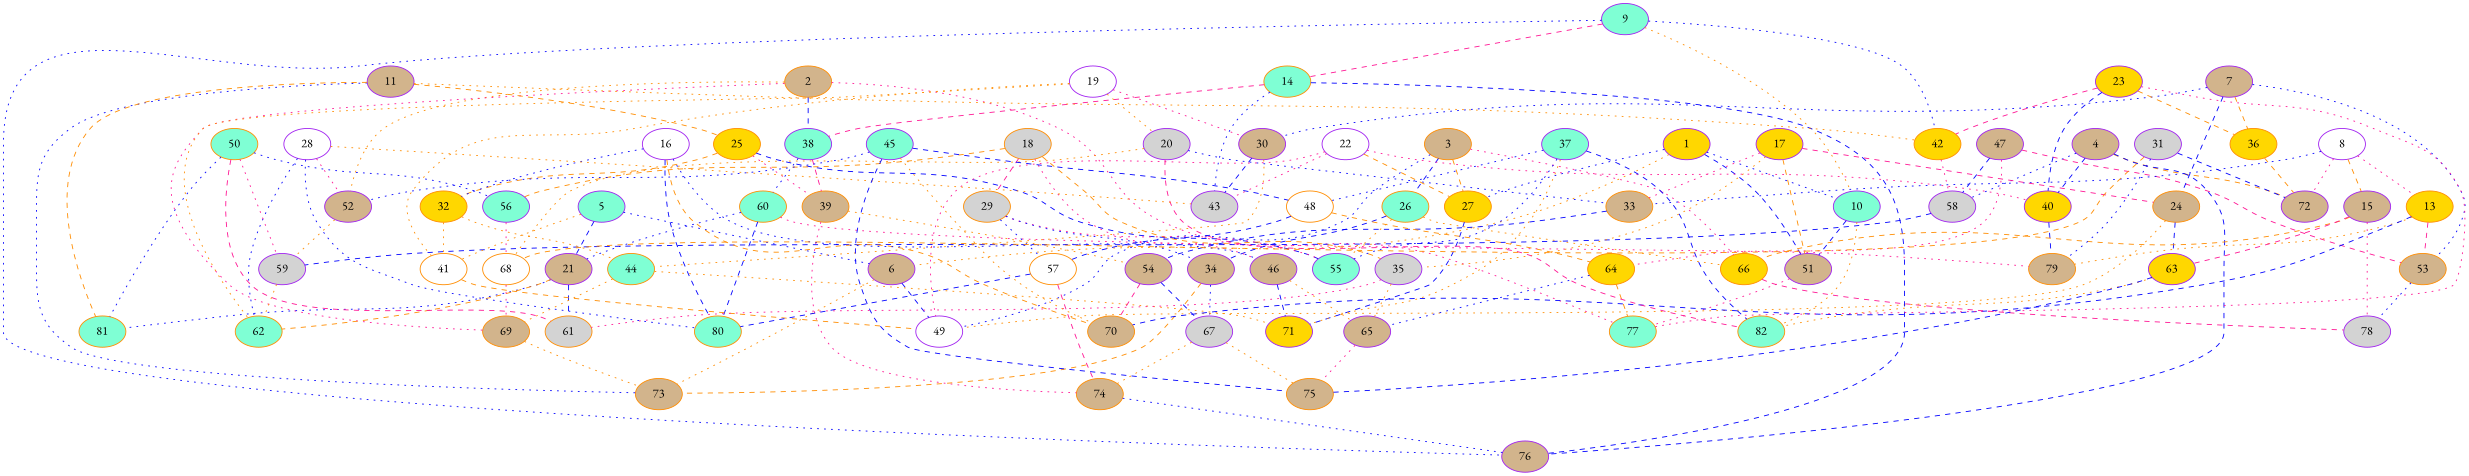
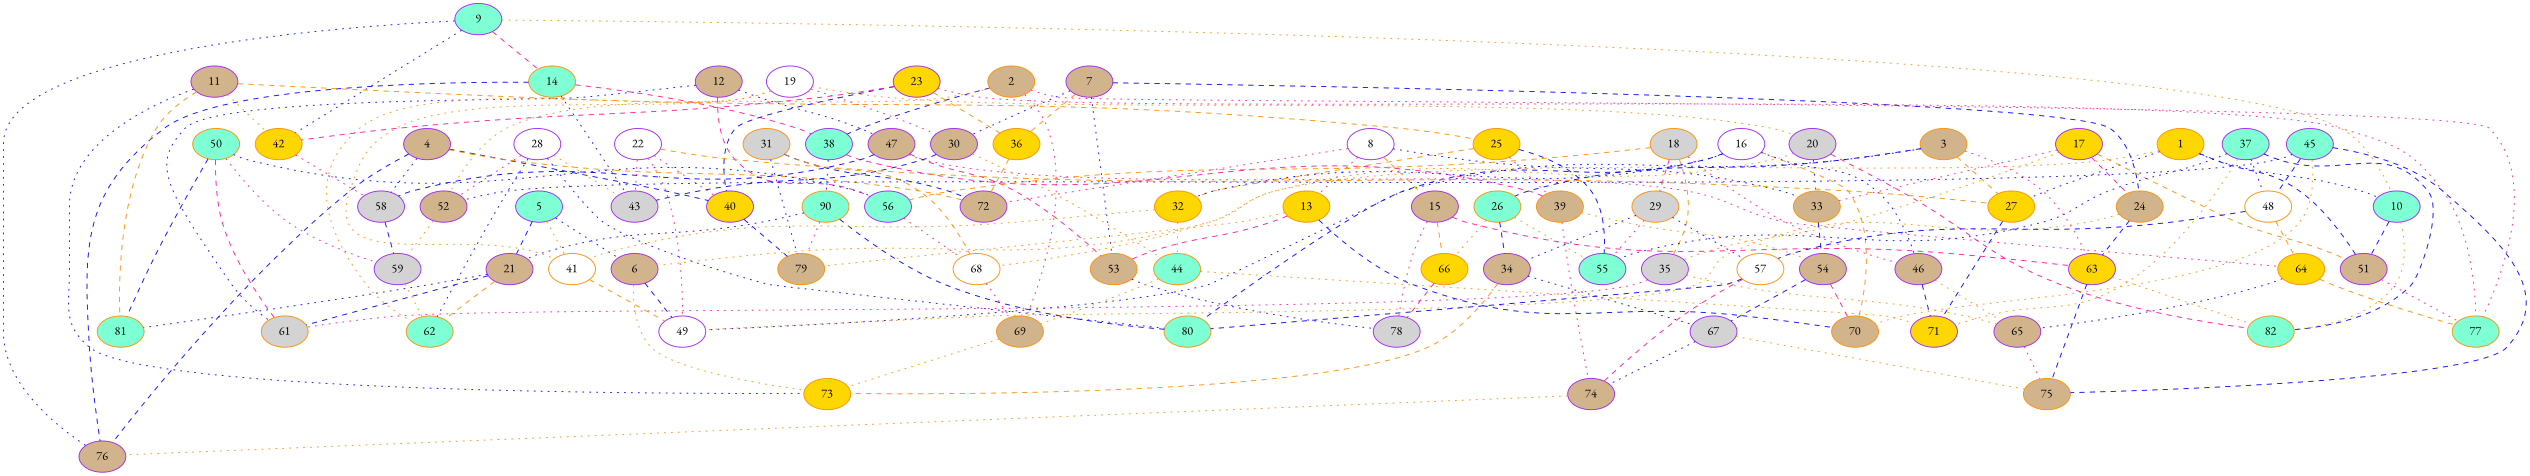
none -> (719, 82)
(1687, 144) -> (2181, 144)
(2158, 144) -> (766, 144)
(1628, 181) -> (2038, 188)
(763, 207) -> (826, 207)
(160, 233) -> (165, 236)
(1155, 363) -> (1652, 363)
(659, 394) -> (827, 394)
(1100, 394) -> (1591, 394)
(1313, 425) -> (847, 425)
